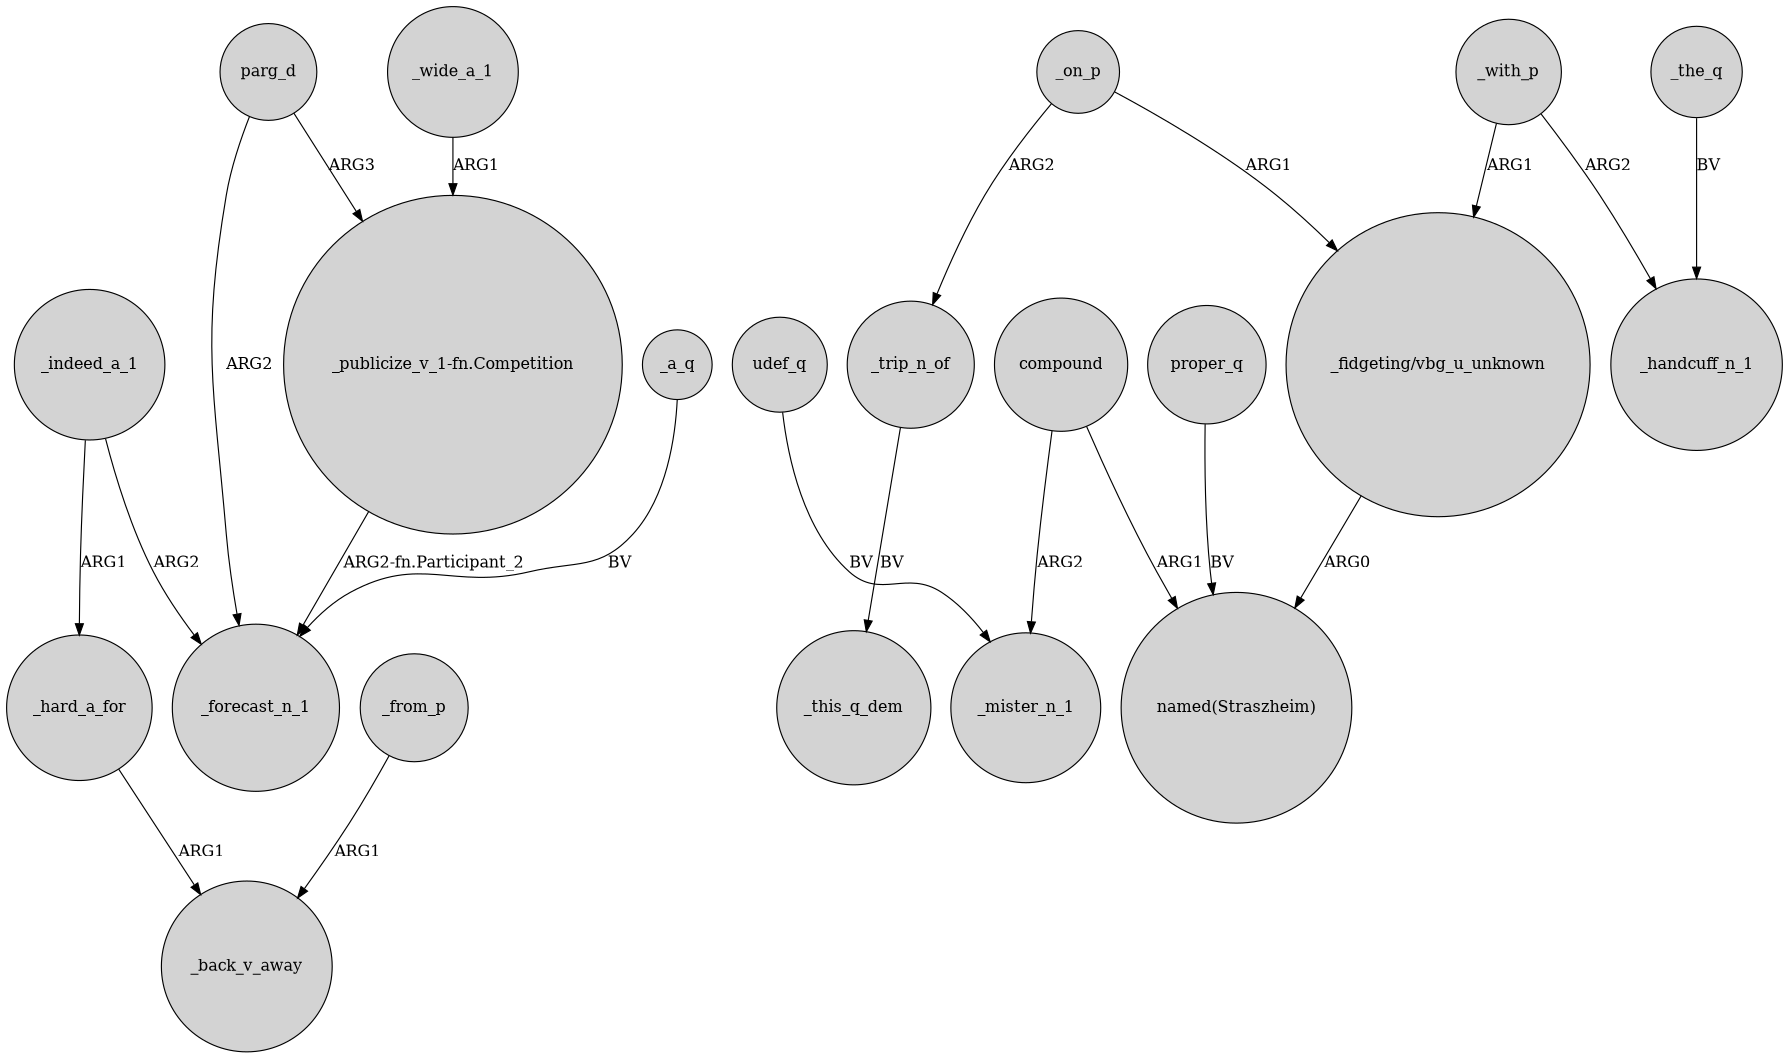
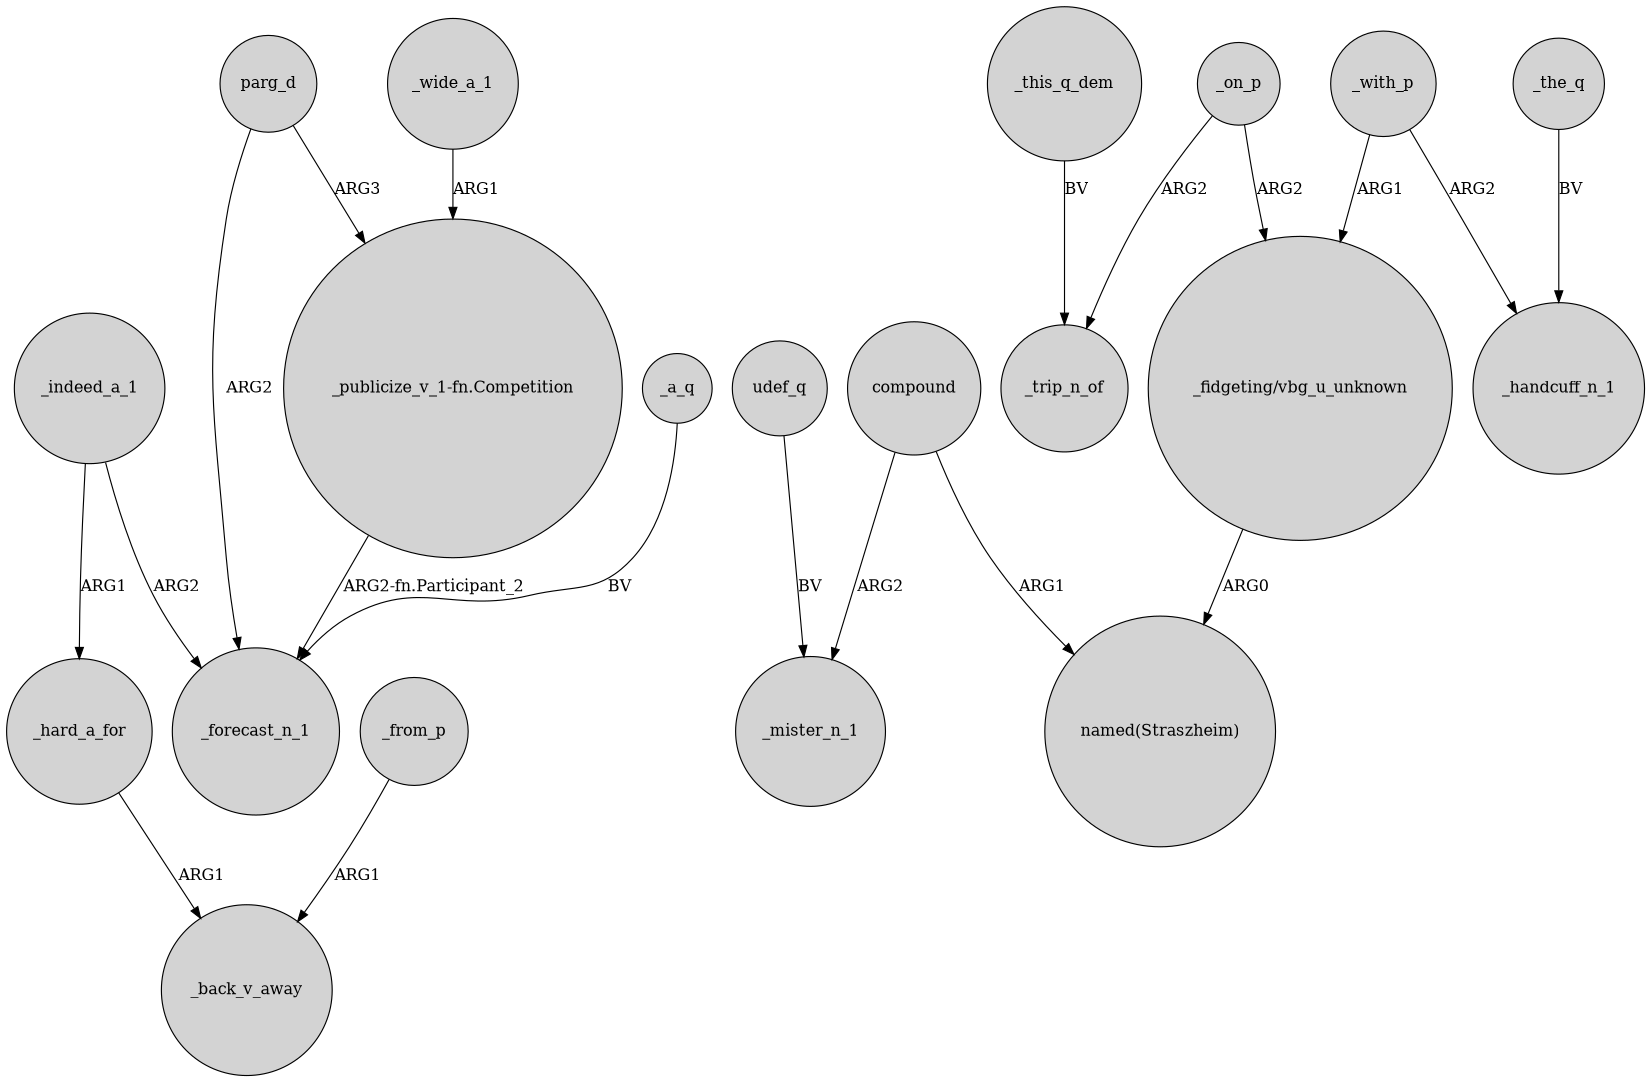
(1269, 166) -> (1280, 190)
(1207, 365) -> none
(884, 524) -> (1065, 237)
